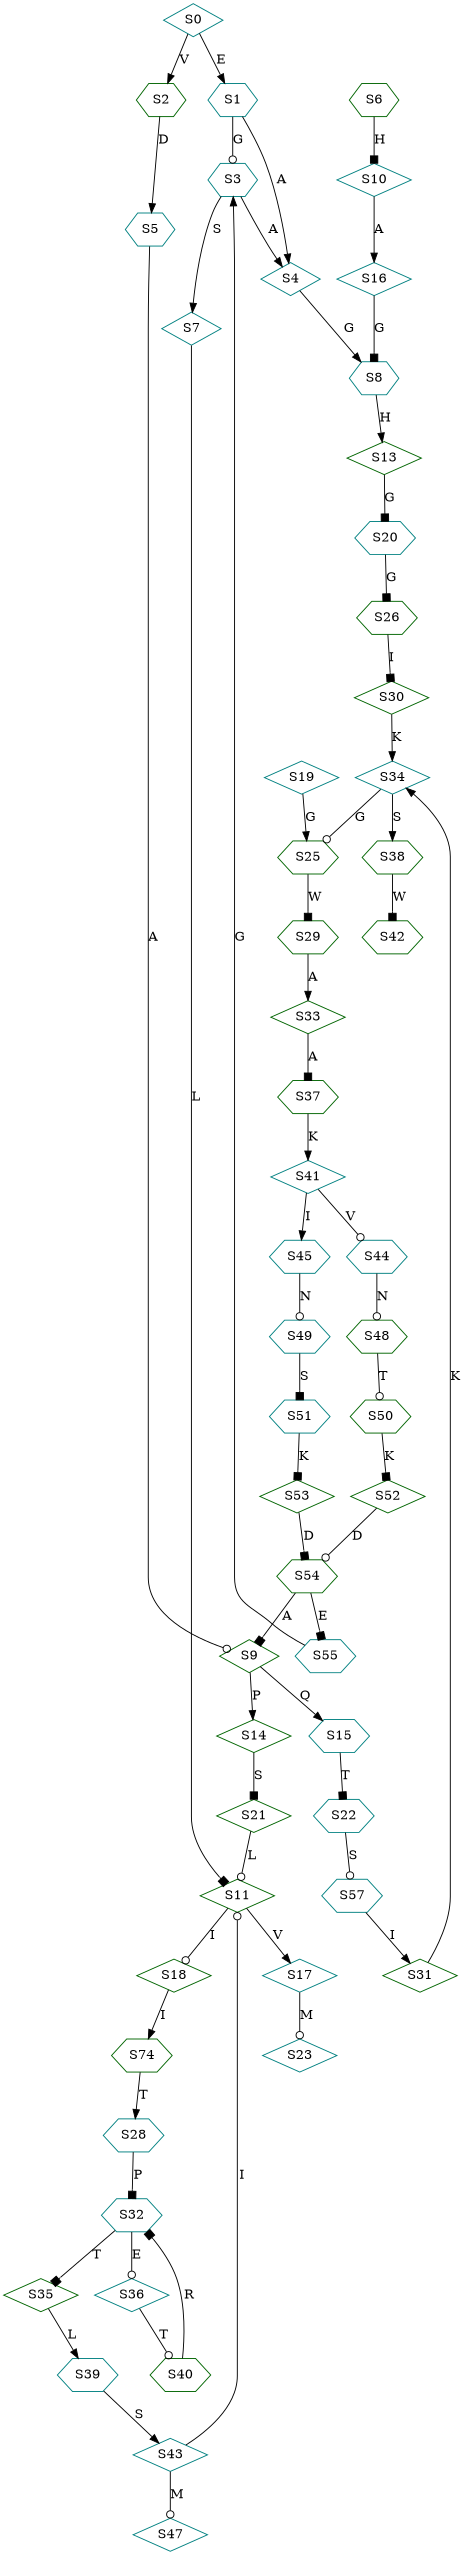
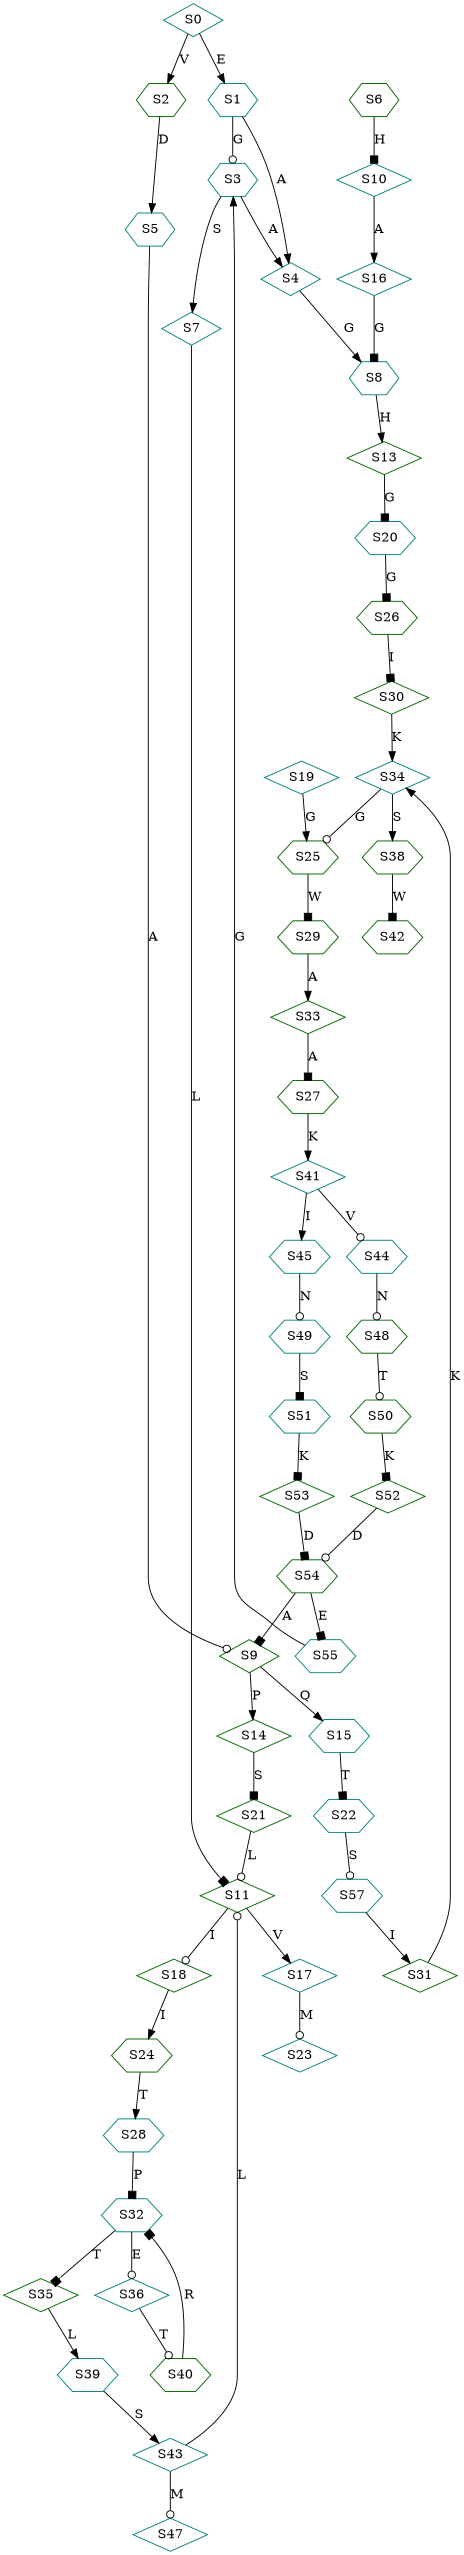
(308, 1097) -> (308, 1097)
(142, 2056) -> (142, 2056)
(242, 2175) -> (242, 2175)
